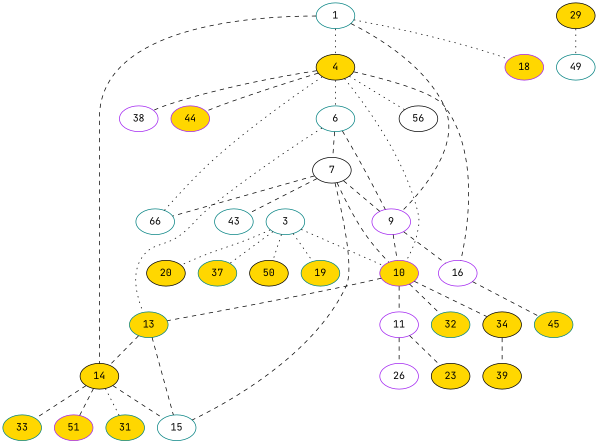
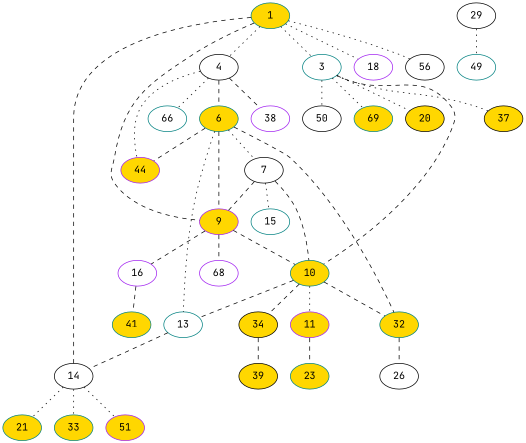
(335, 16) -> (270, 16)
(576, 16) -> (476, 16)
none -> (296, 41)
(335, 67) -> (219, 67)
(524, 67) -> (373, 67)
(262, 91) -> (147, 99)
(335, 93) -> (219, 93)
(377, 93) -> (350, 38)
(335, 119) -> (219, 119)
(459, 133) -> none
none -> (179, 145)
(334, 145) -> (241, 144)
(400, 164) -> none
(244, 196) -> none
none -> (331, 204)
(234, 222) -> none
(391, 222) -> (219, 222)
(342, 248) -> (442, 148)
(217, 273) -> (504, 119)
none -> (219, 273)
(269, 273) -> (322, 119)
(320, 273) -> (373, 119)
(399, 273) -> (310, 273)
(399, 299) -> (310, 299)
(149, 325) -> (183, 325)
(399, 325) -> (310, 325)
(554, 325) -> (132, 325)
(318, 329) -> (267, 196)
(399, 351) -> (399, 351)
(99, 376) -> (74, 376)
(163, 376) -> none
(399, 376) -> (399, 376)
(451, 376) -> (310, 376)
(61, 402) -> (74, 402)
(87, 402) -> (99, 402)
(138, 402) -> none
(125, 428) -> (22, 428)
